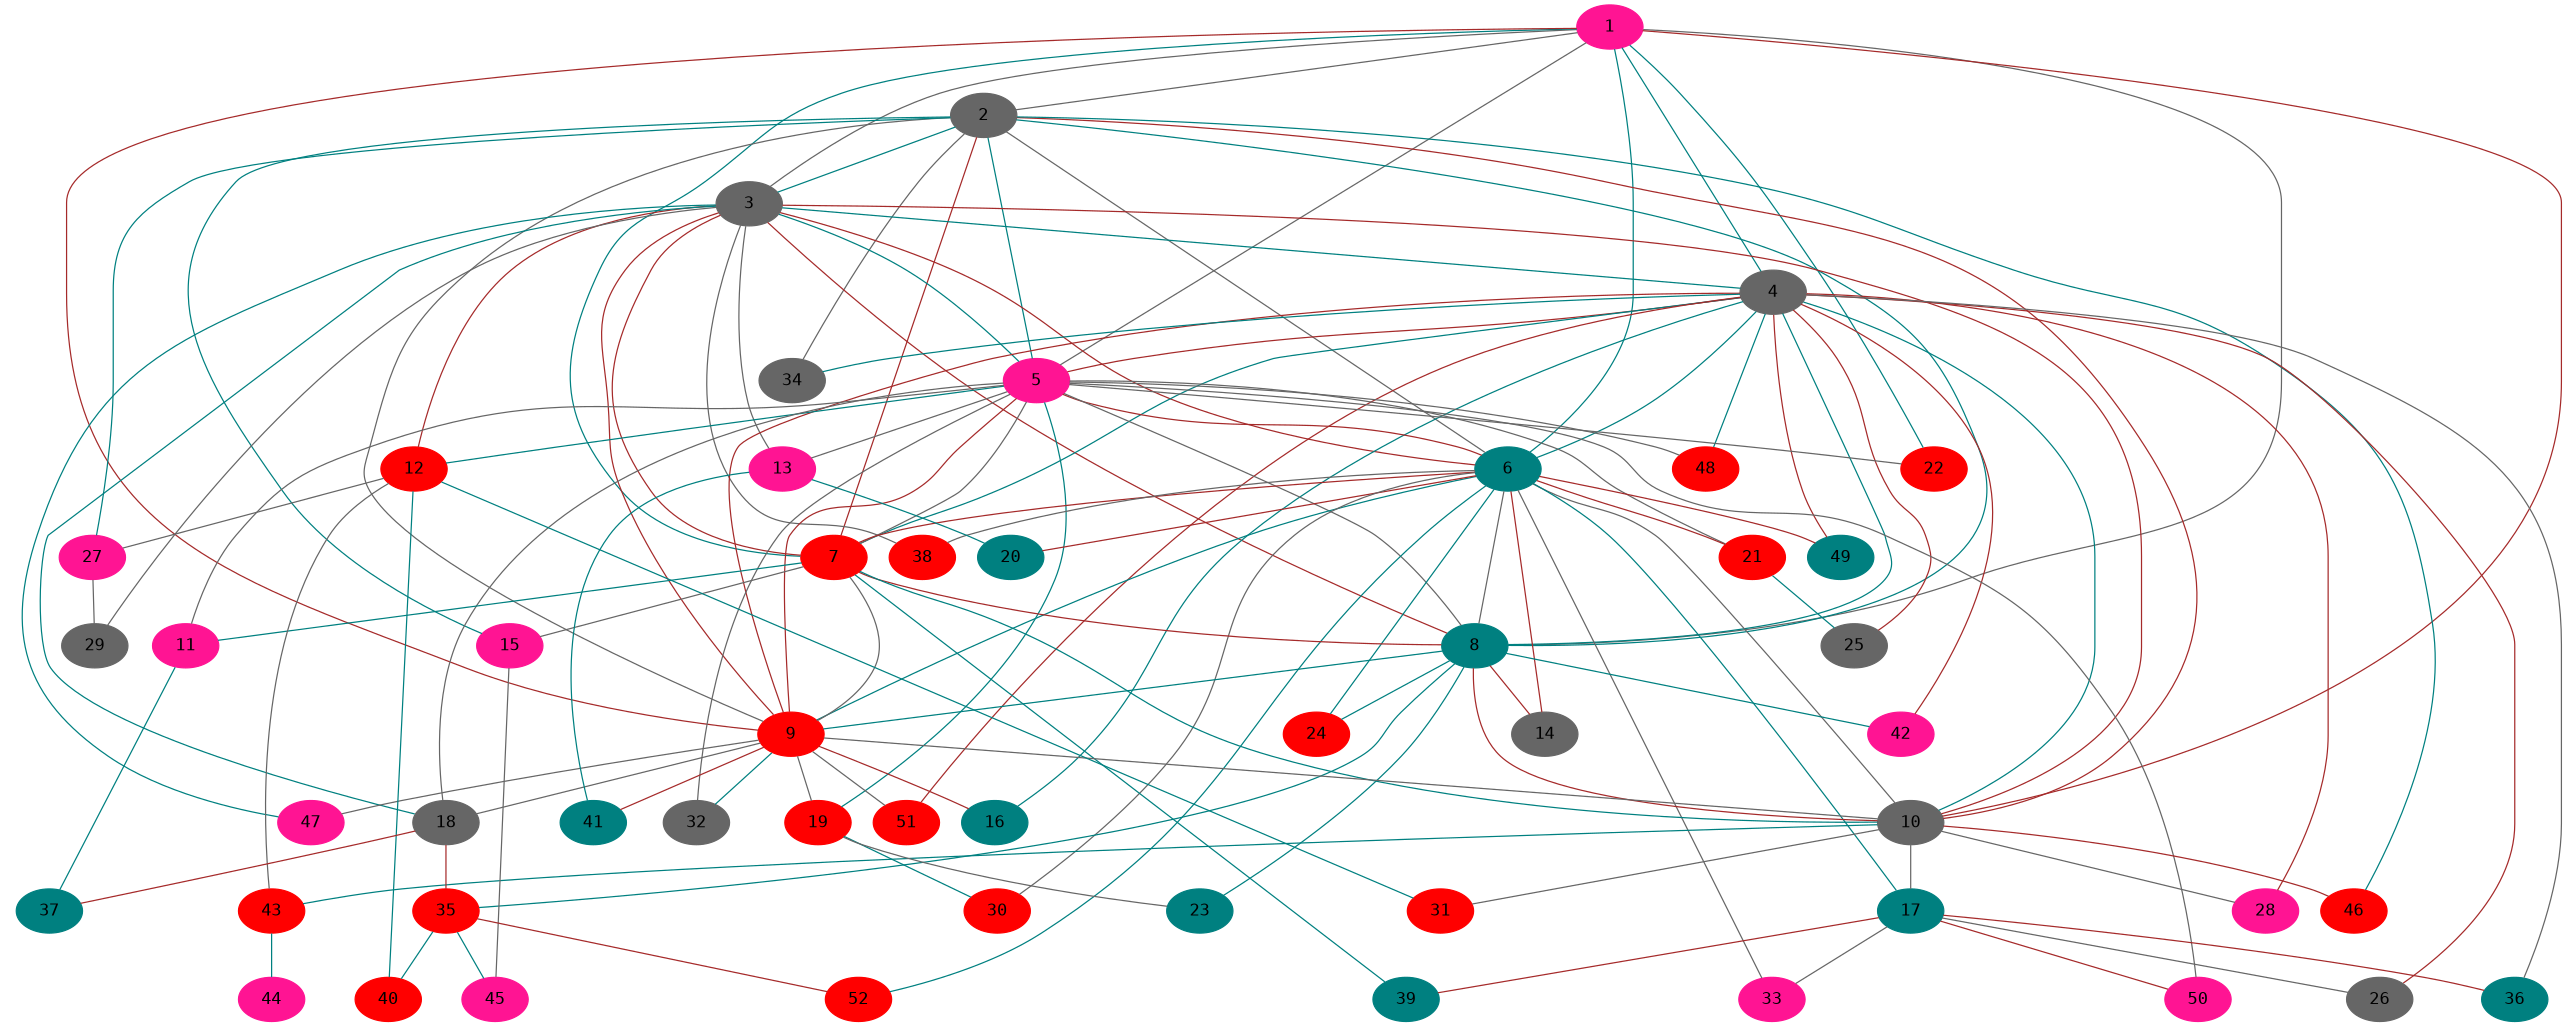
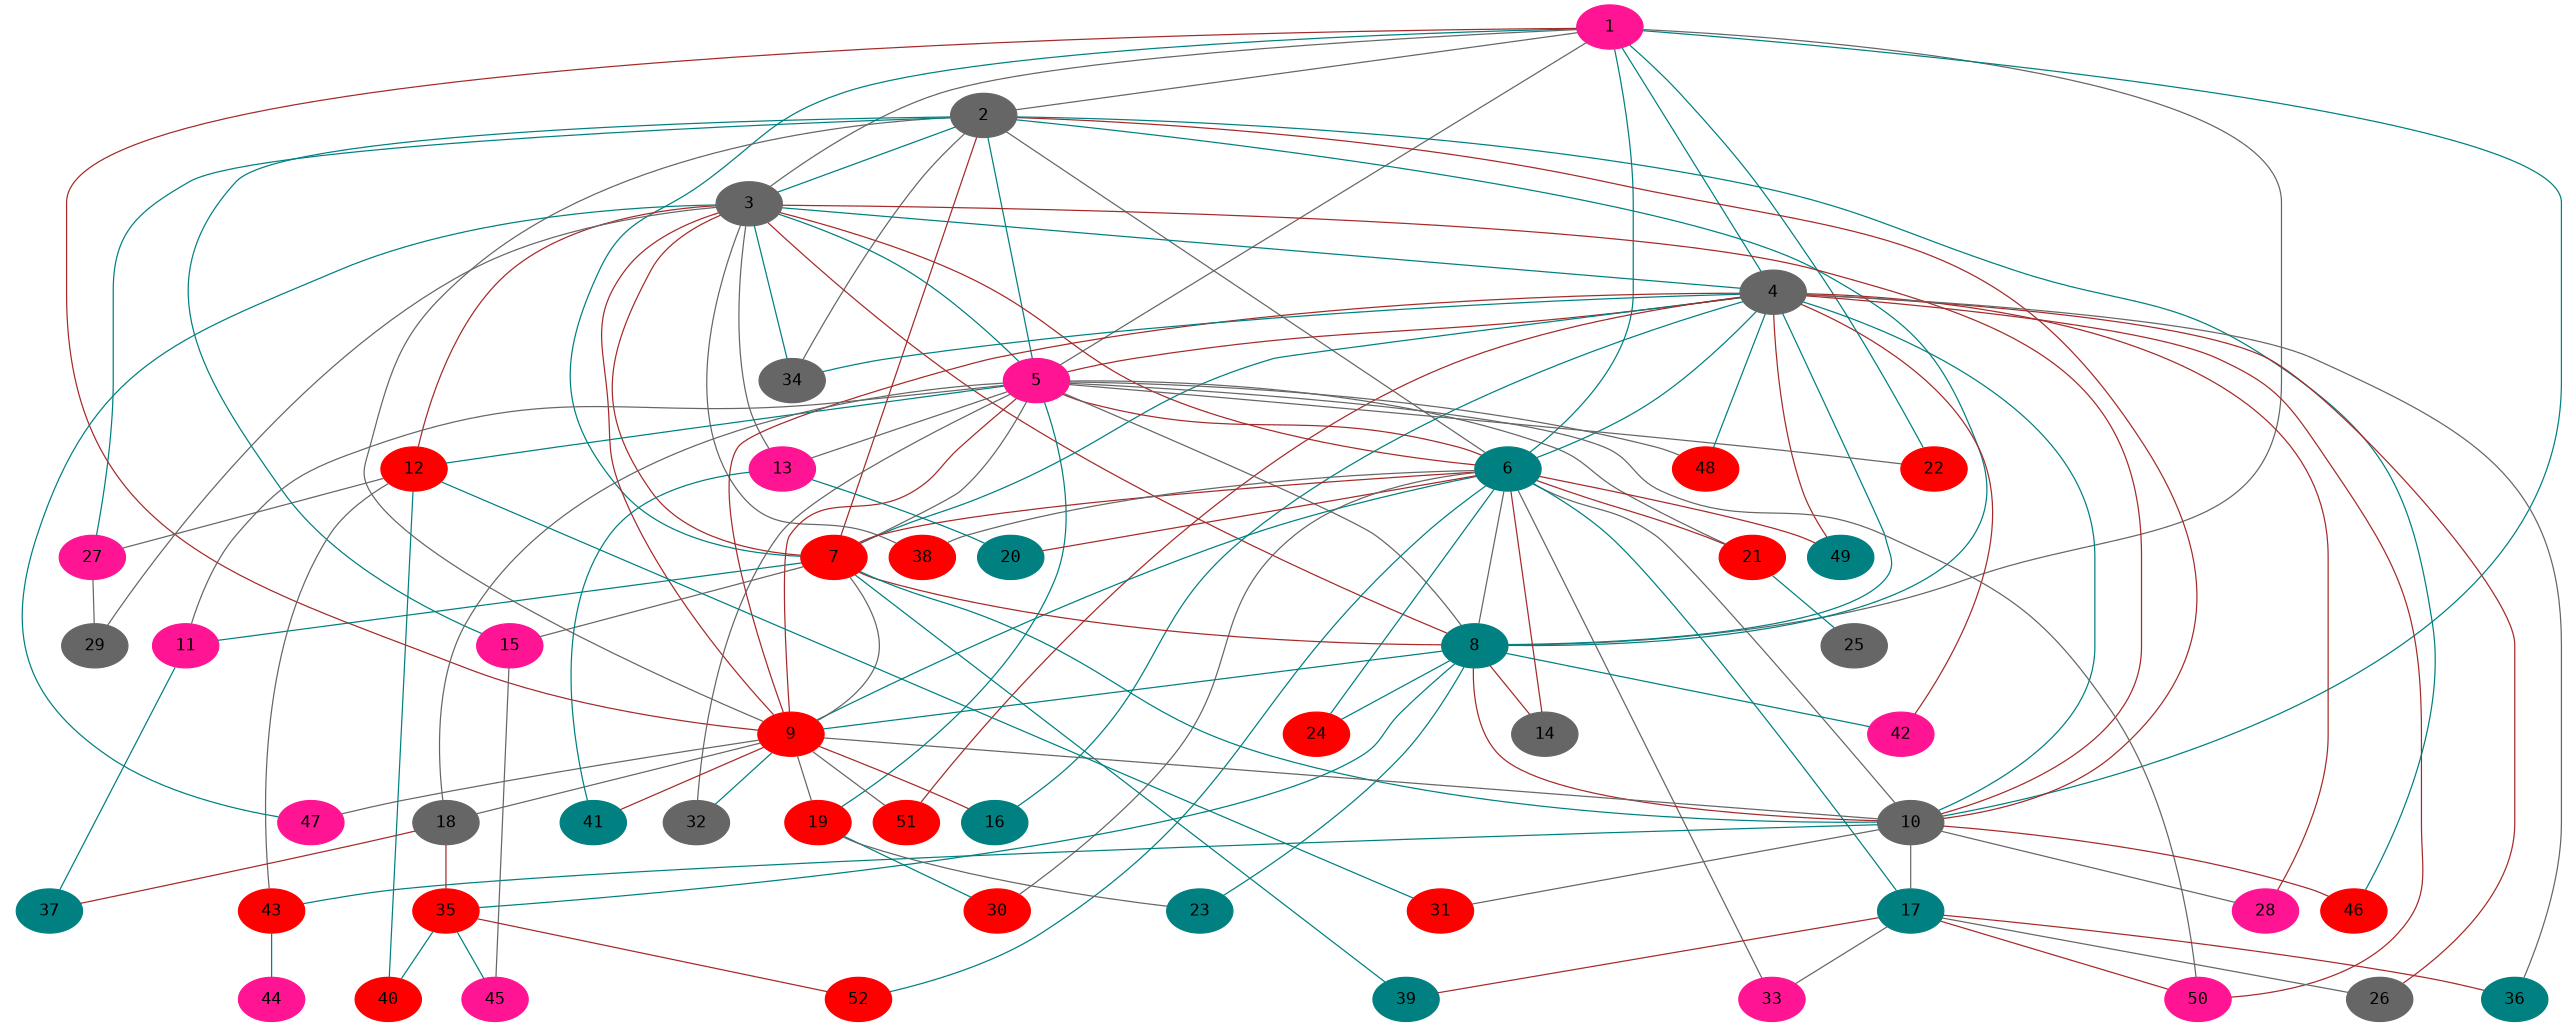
(2561, 225) -> (2561, 225)
(141, 465) -> (771, 292)
(1882, 475) -> (2359, 508)
